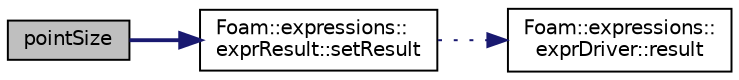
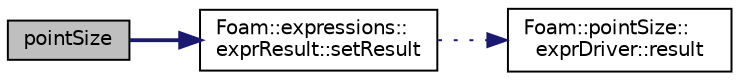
(620, 40) -> (620, 40)
